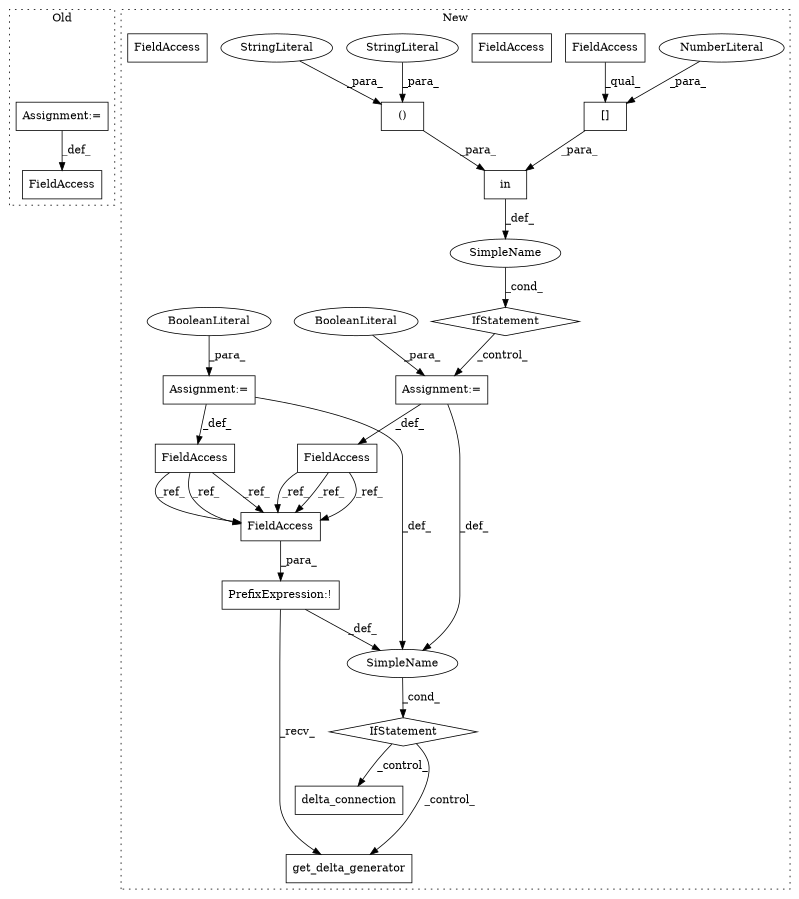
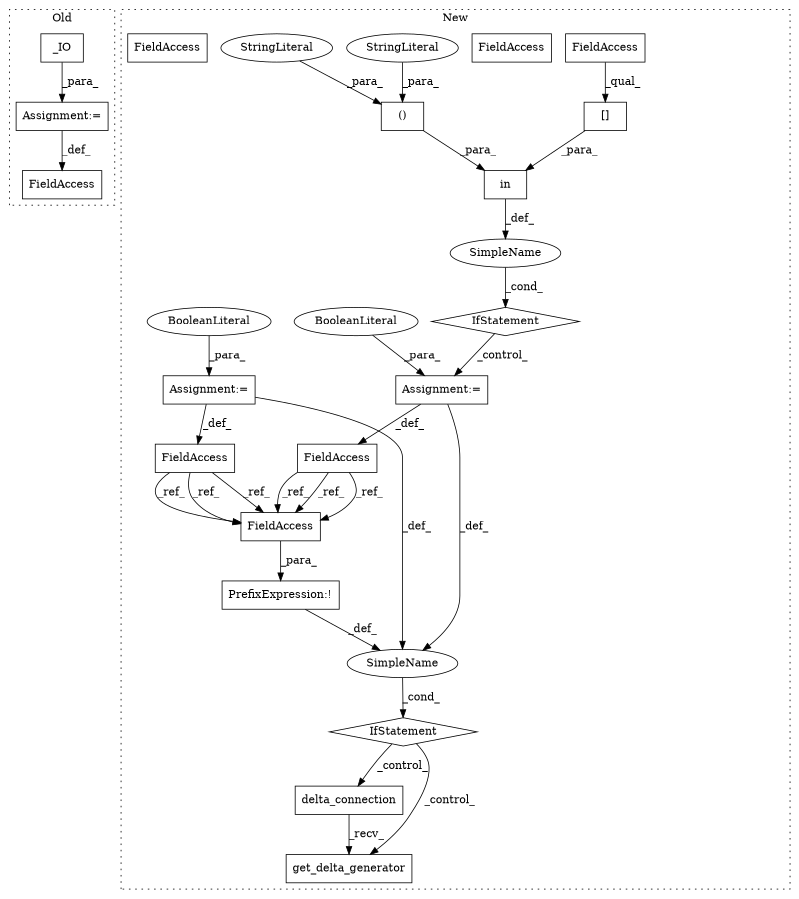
none -> (62, 48)
(722, 48) -> none
(280, 736) -> (349, 831)
